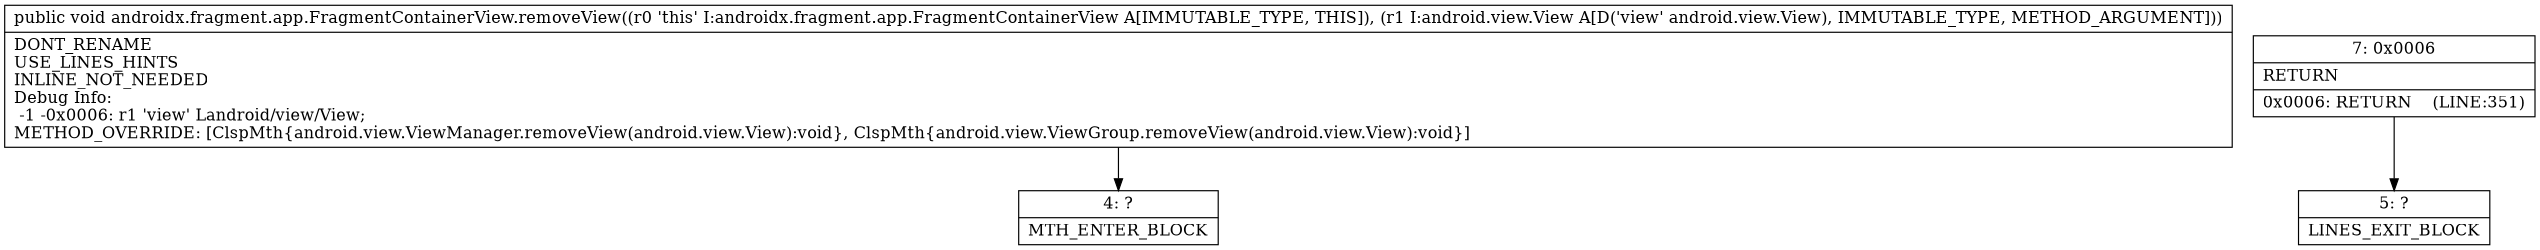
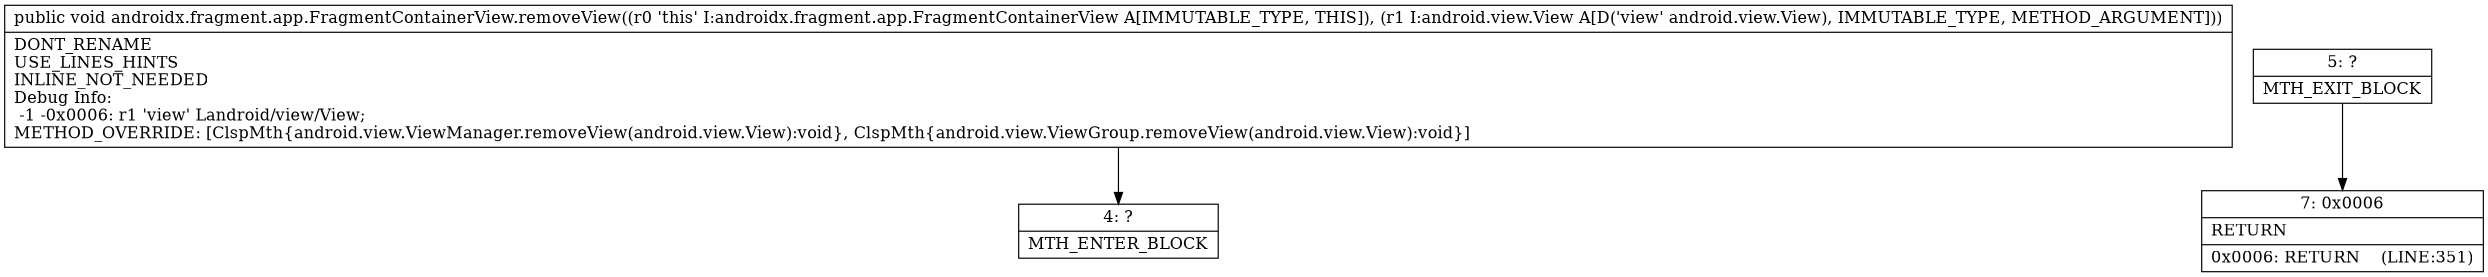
(2394, 148) -> (2343, 141)
(2394, 231) -> (2343, 89)
